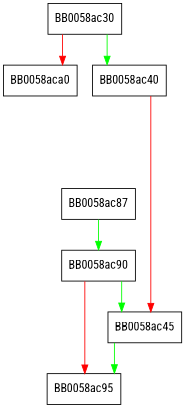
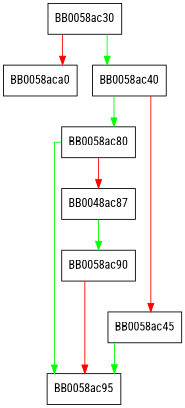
none -> (99, 142)
(99, 204) -> (99, 204)
(122, 292) -> none
